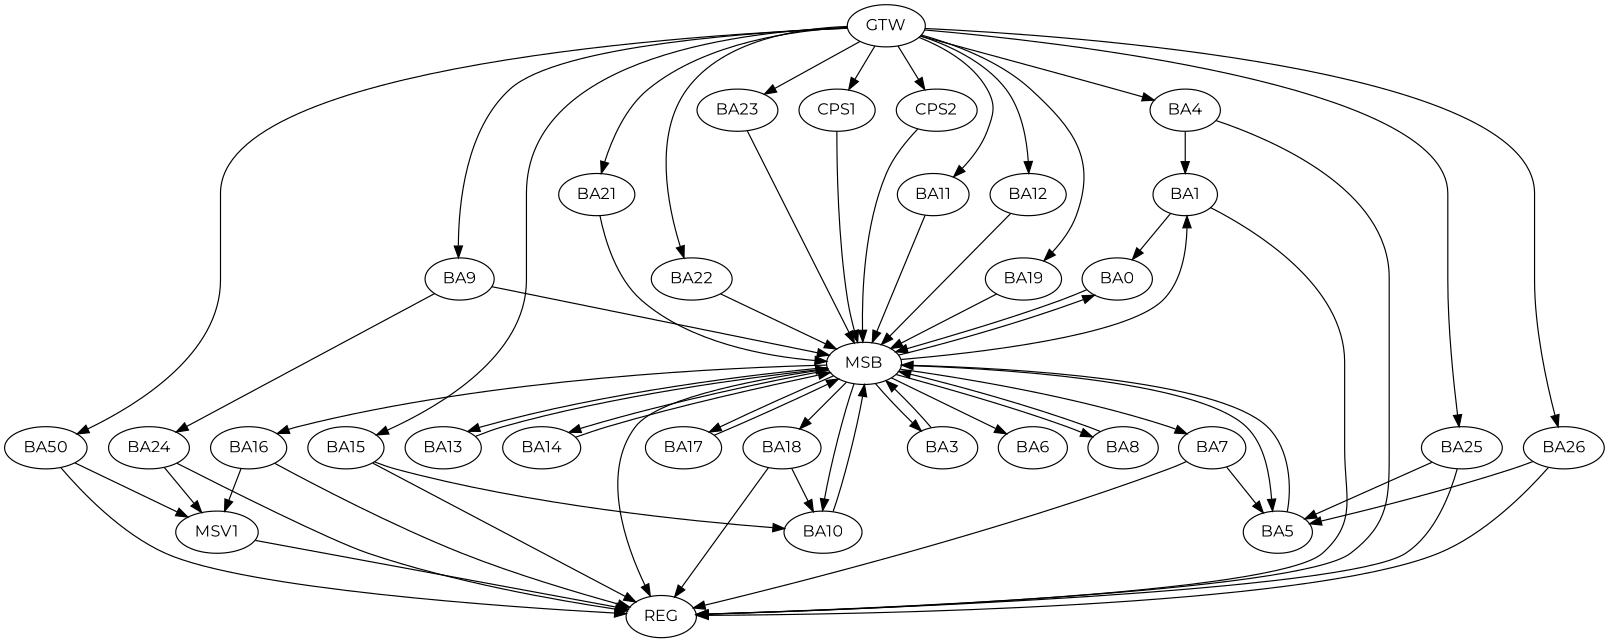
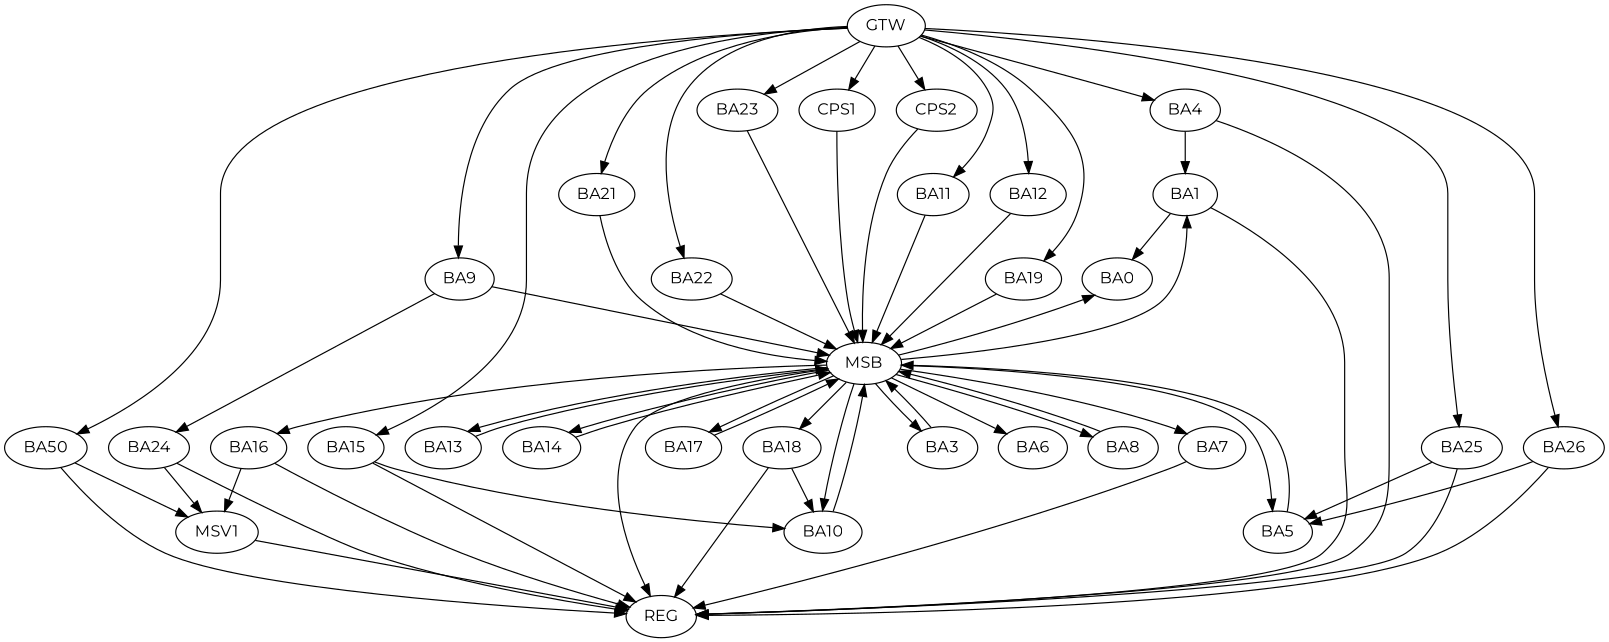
(998, 322) -> none
(1241, 485) -> none
